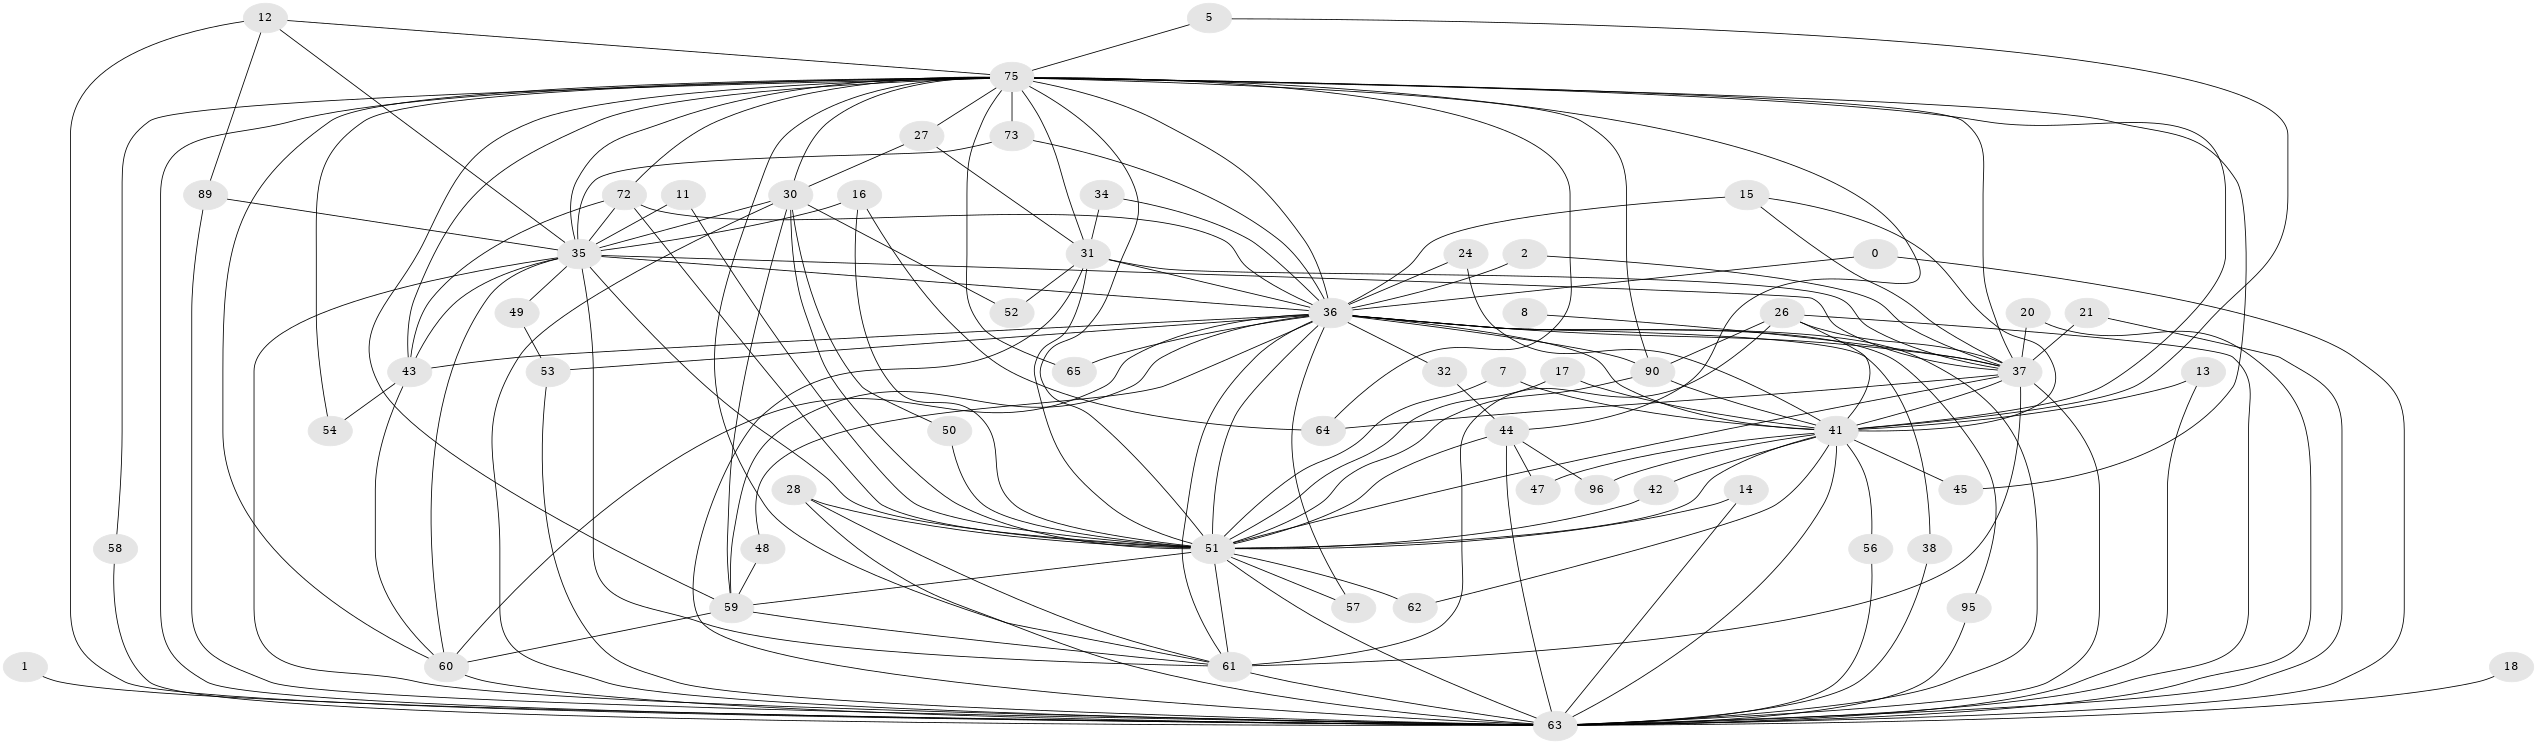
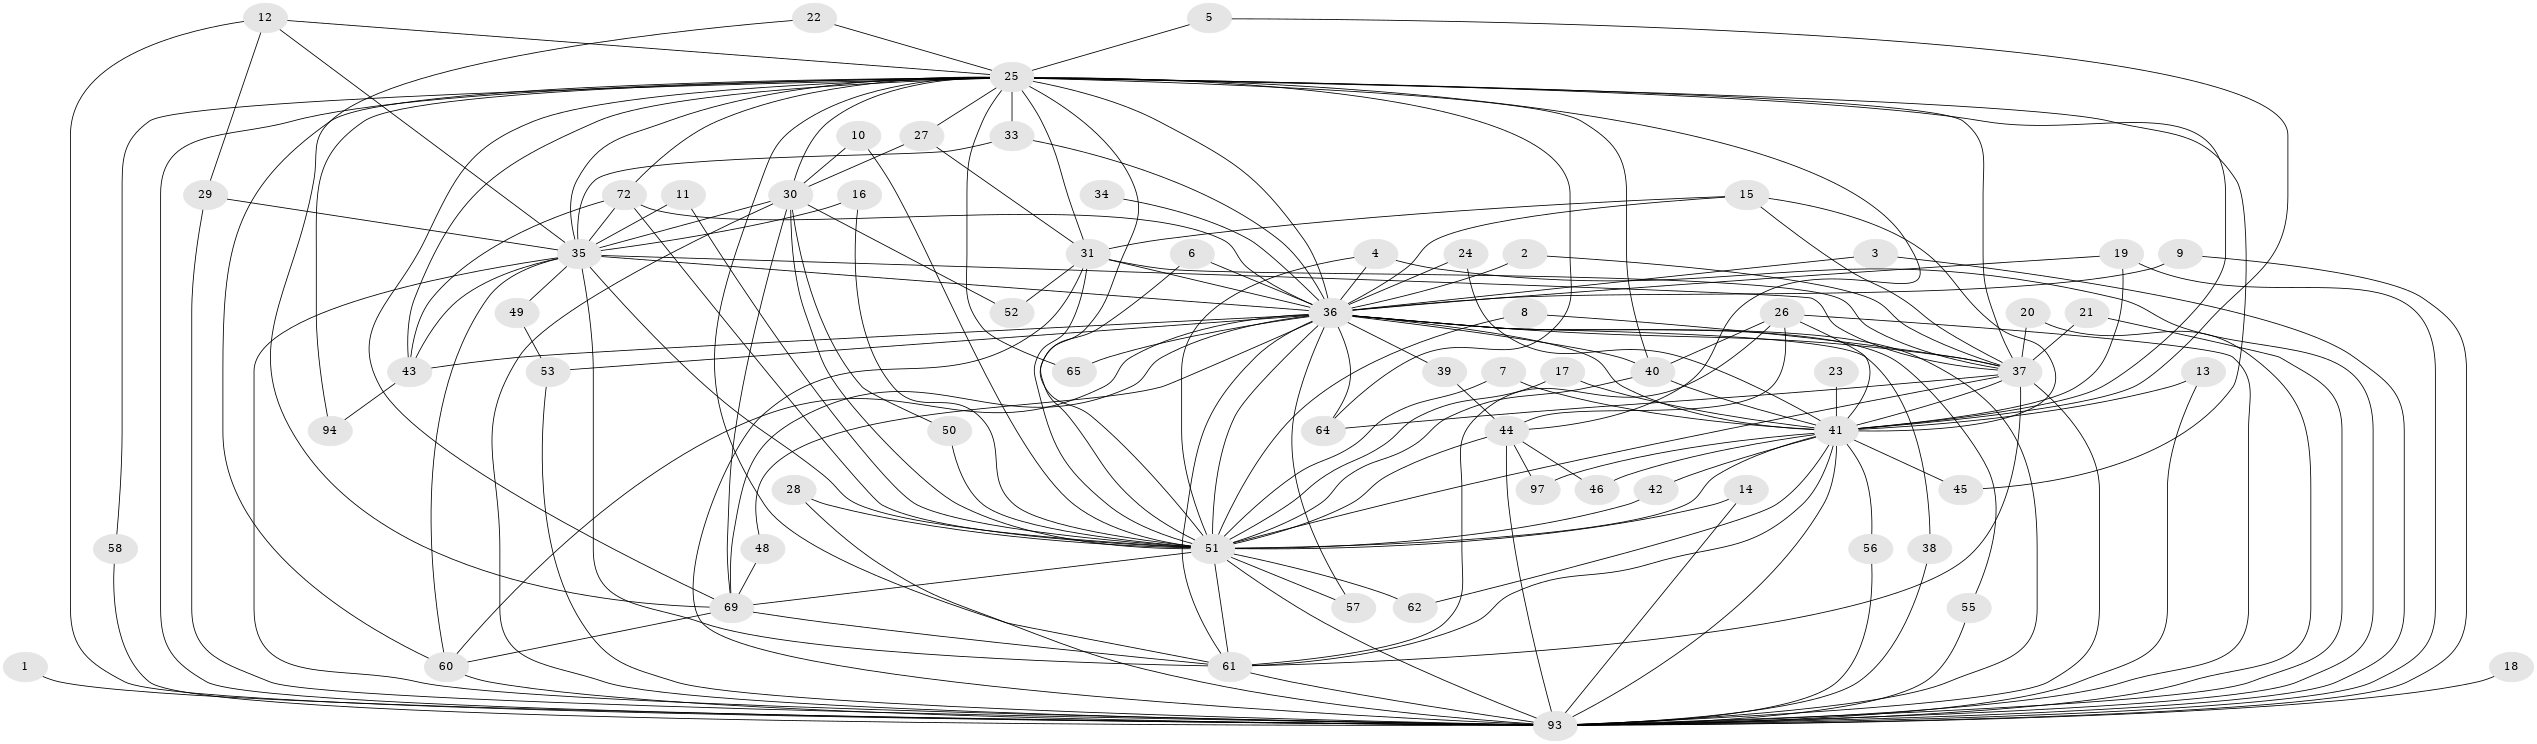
none -> (815, 18)
(1012, 77) -> (1012, 77)
none -> (859, 136)
(1012, 136) -> (1012, 136)
(206, 195) -> (206, 195)
(1095, 224) -> (1416, 214)
none -> (1192, 254)
none -> (1376, 254)
(1876, 254) -> (1876, 254)
none -> (2122, 254)
none -> (2181, 254)
(1922, 344) -> (1712, 407)
(1445, 372) -> (1445, 372)
(1653, 372) -> (1653, 372)
none -> (1836, 372)
none -> (1331, 387)
(1059, 392) -> (1350, 369)
(330, 431) -> (330, 431)
(1538, 490) -> (1538, 490)
(1597, 490) -> (1597, 490)
(375, 527) -> none
(1005, 594) -> (1559, 578)
(732, 608) -> (732, 608)
(1969, 608) -> (1969, 608)
(1555, 726) -> (1555, 726)
